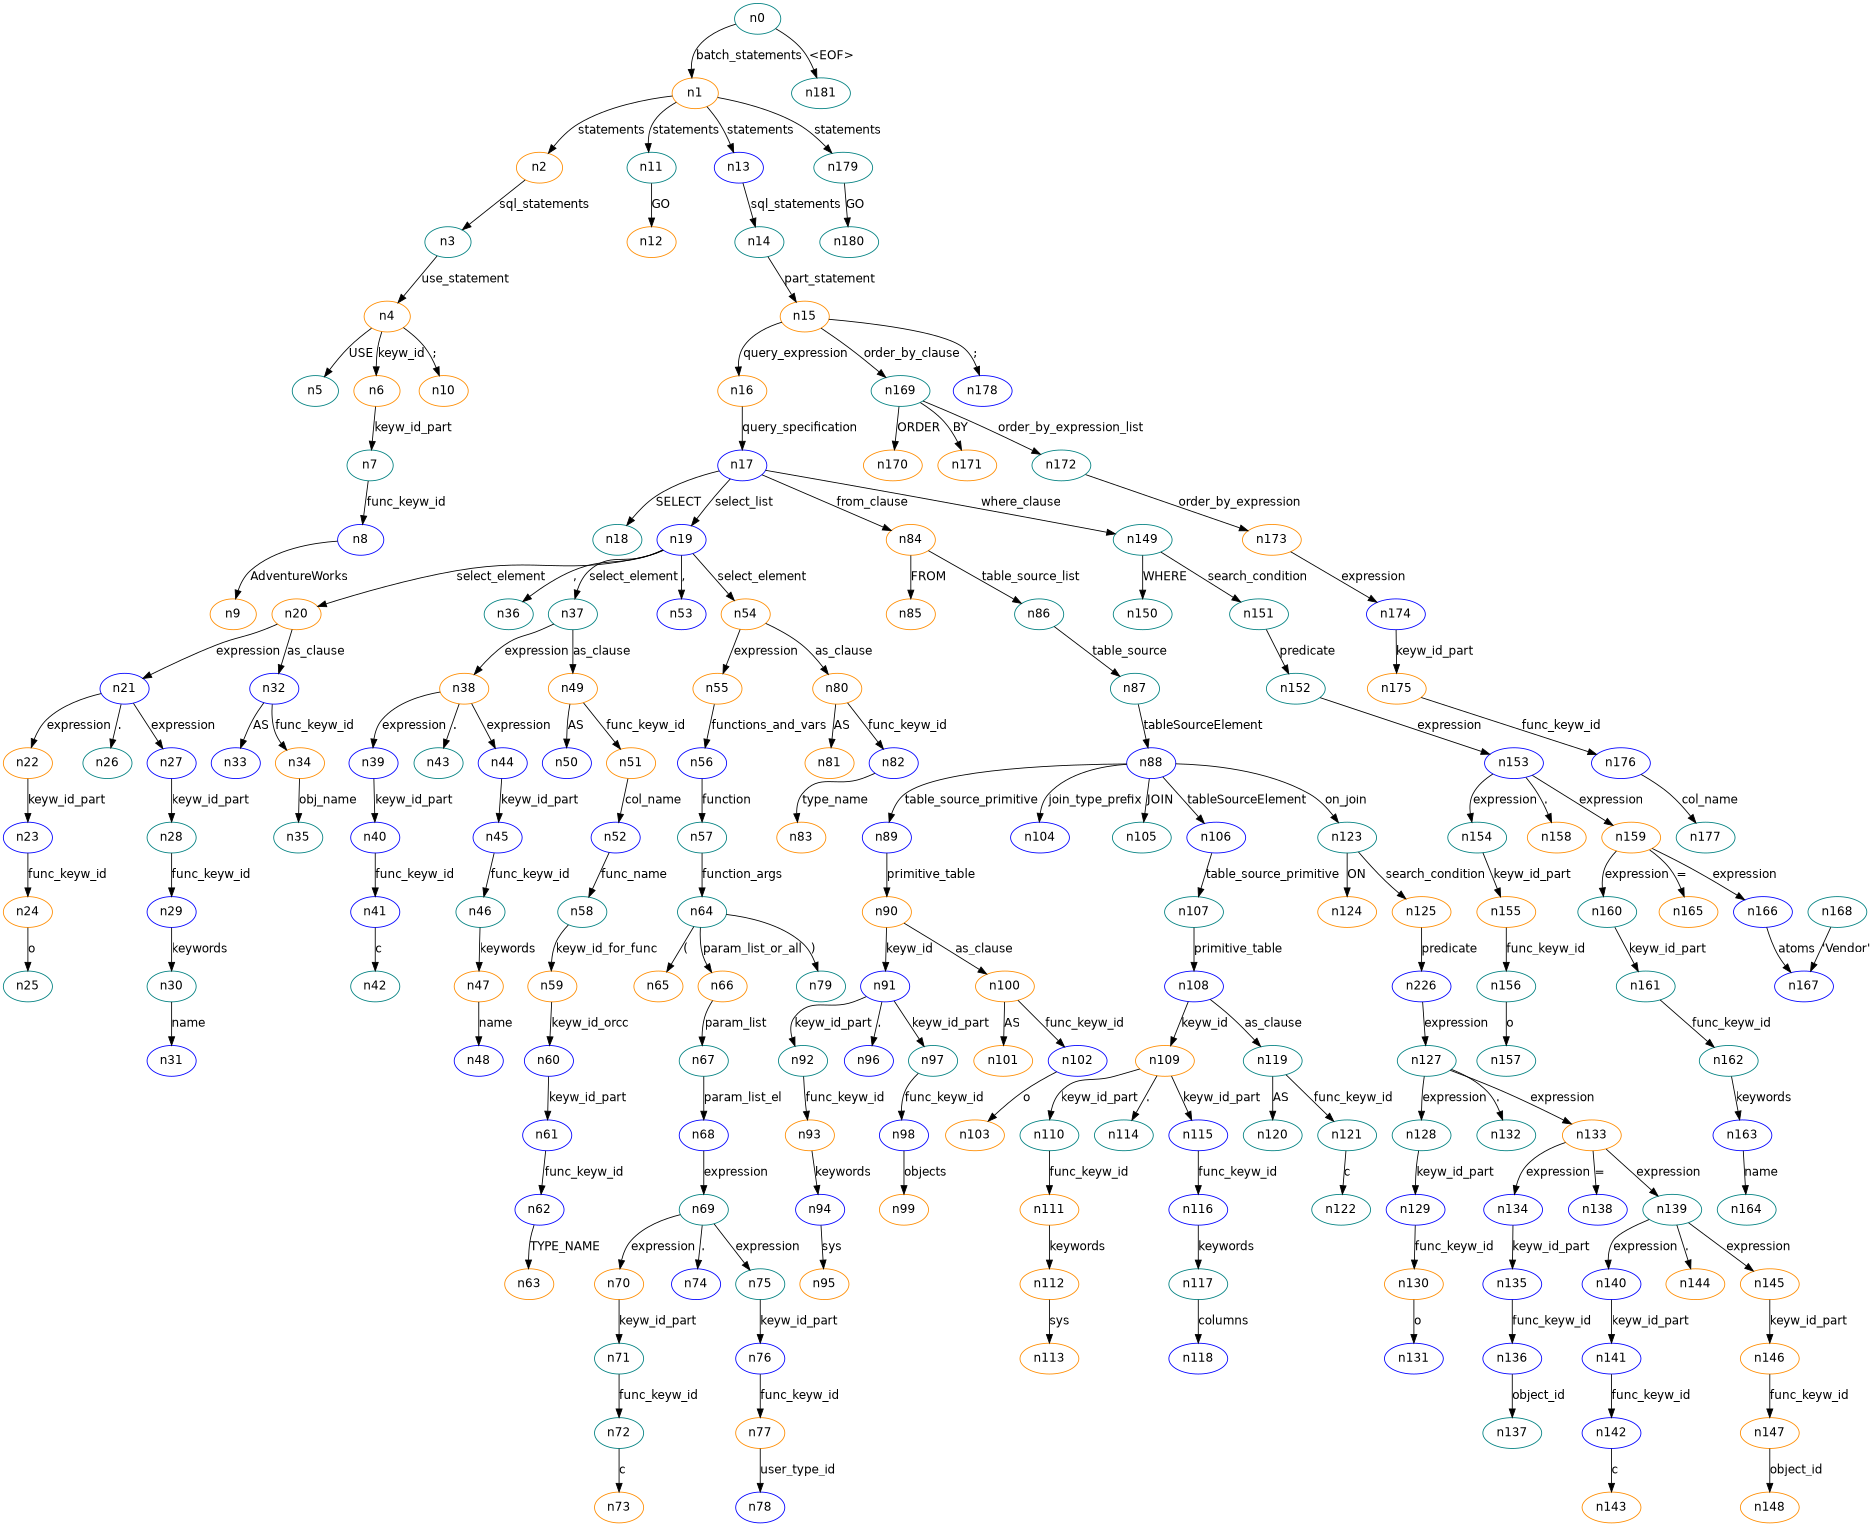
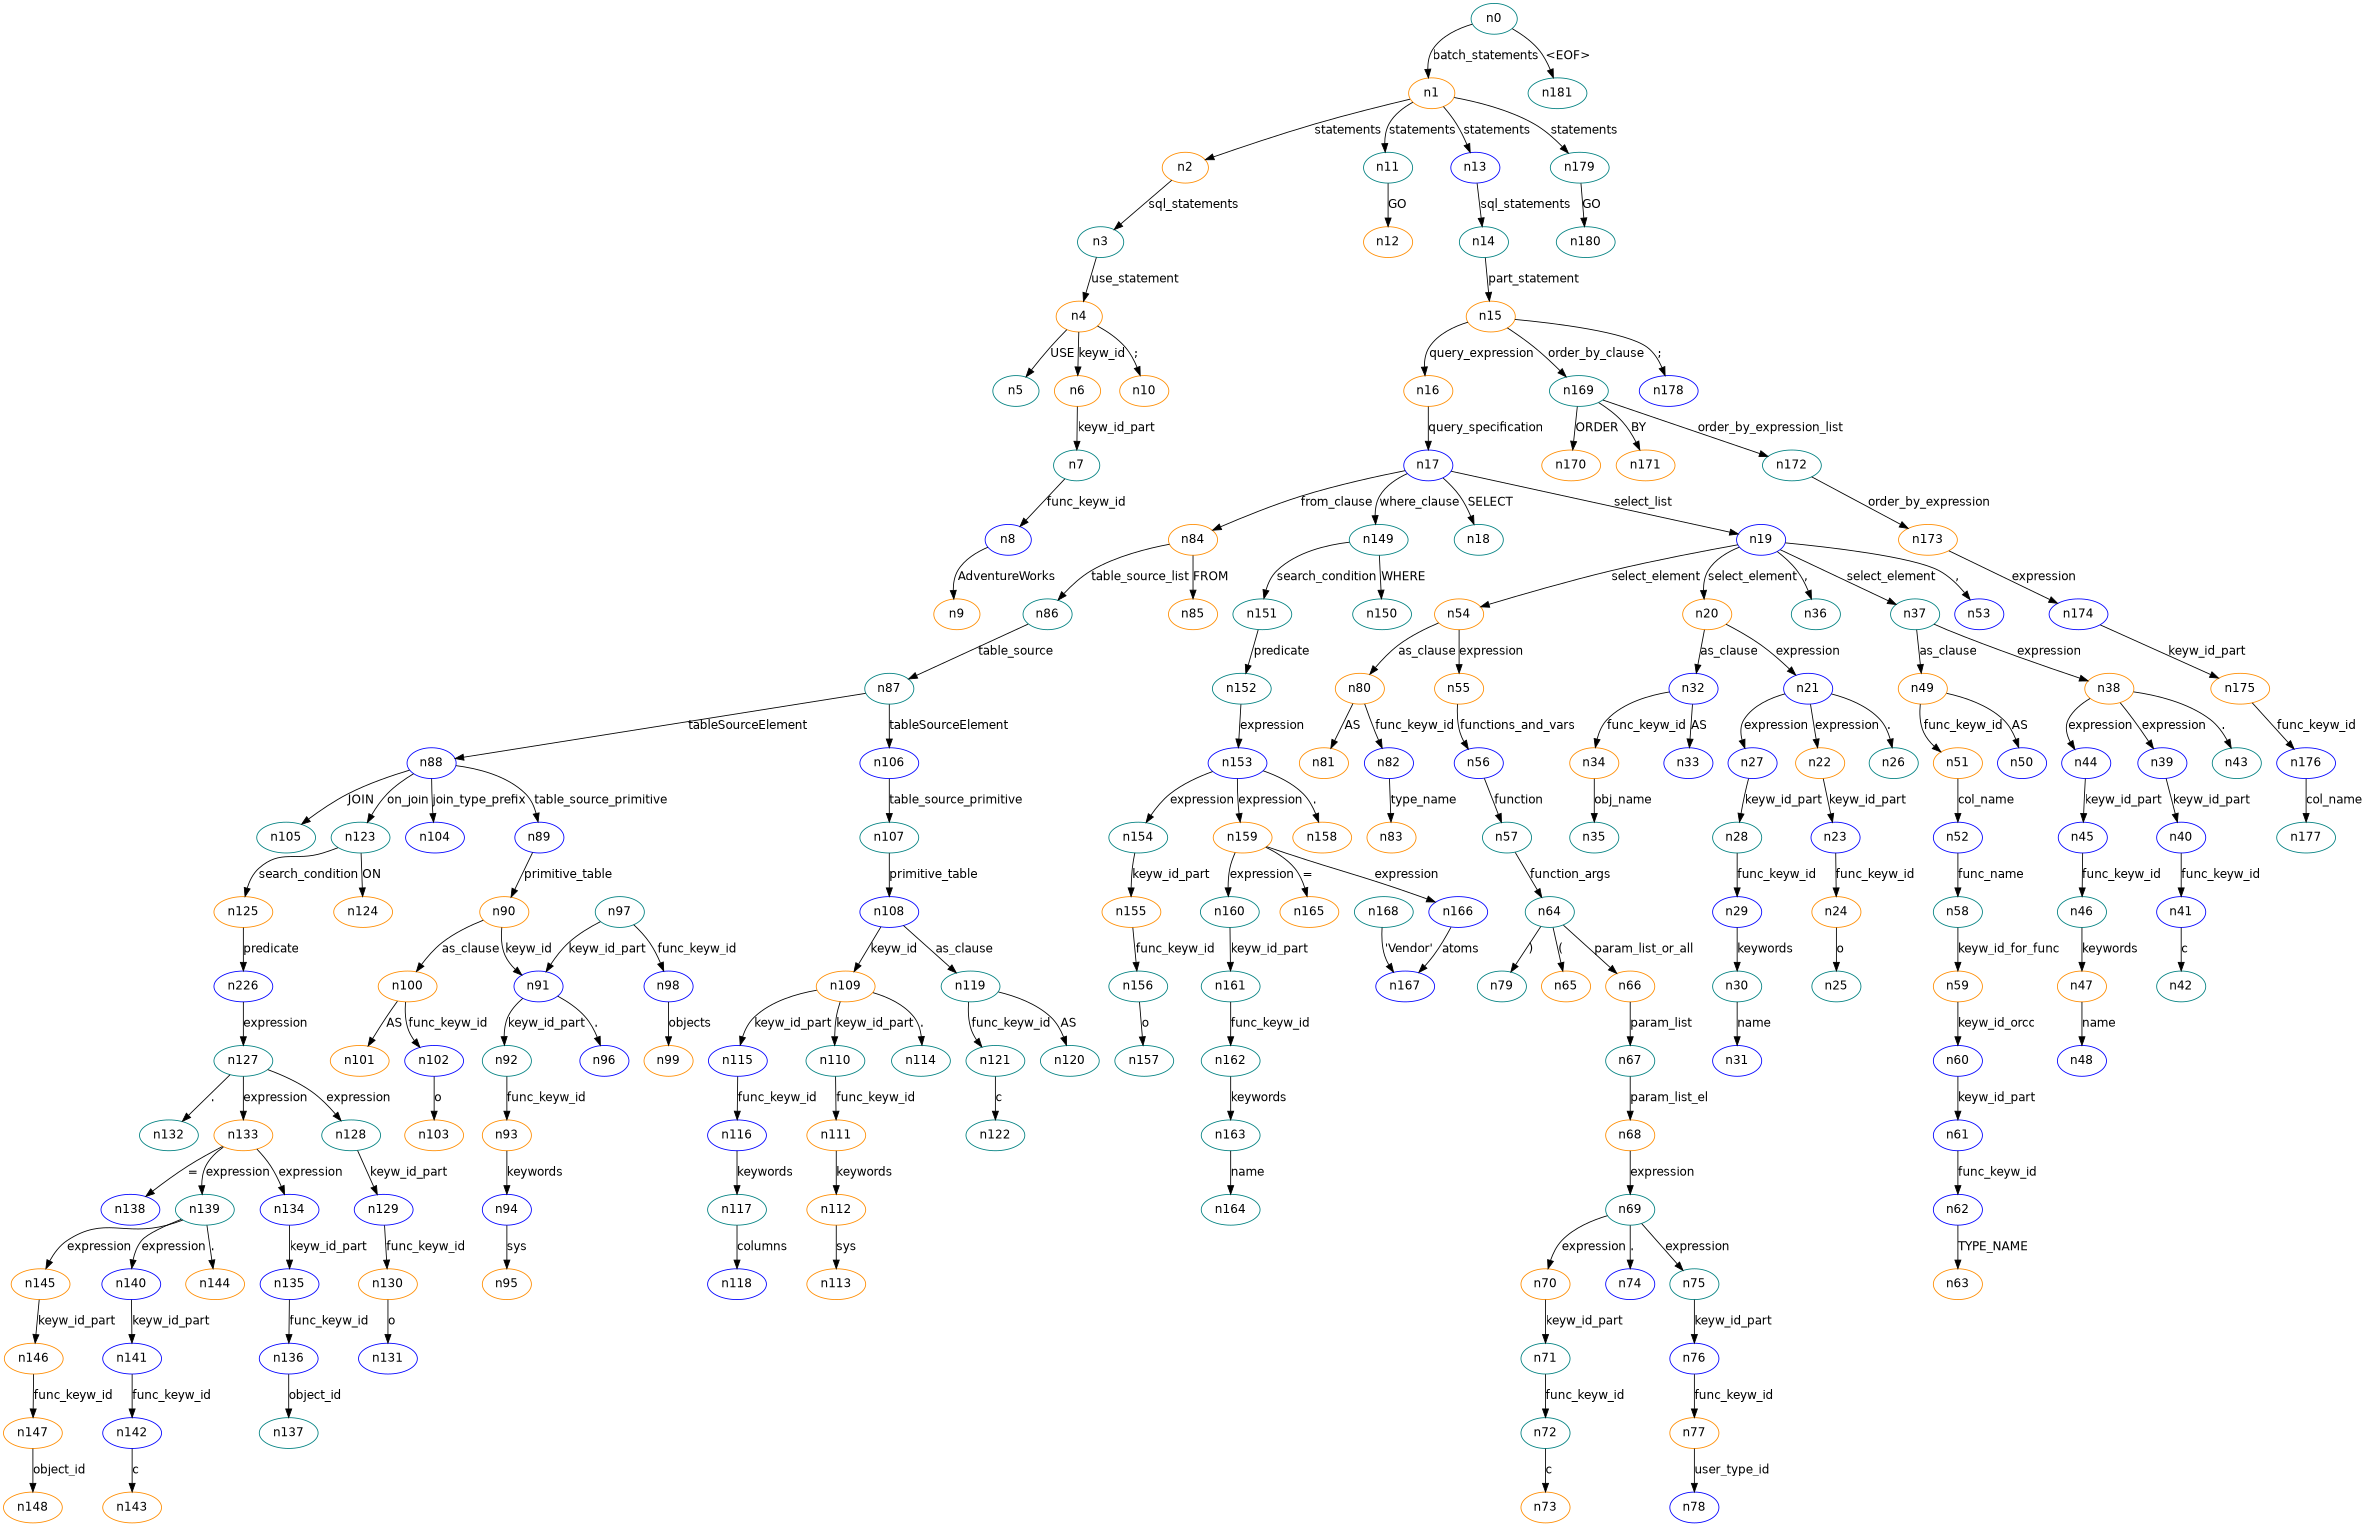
(1181, 797) -> (889, 722)
(907, 1020) -> (572, 939)
(704, 1135) -> (1630, 1135)
(1742, 1135) -> (1231, 1135)
